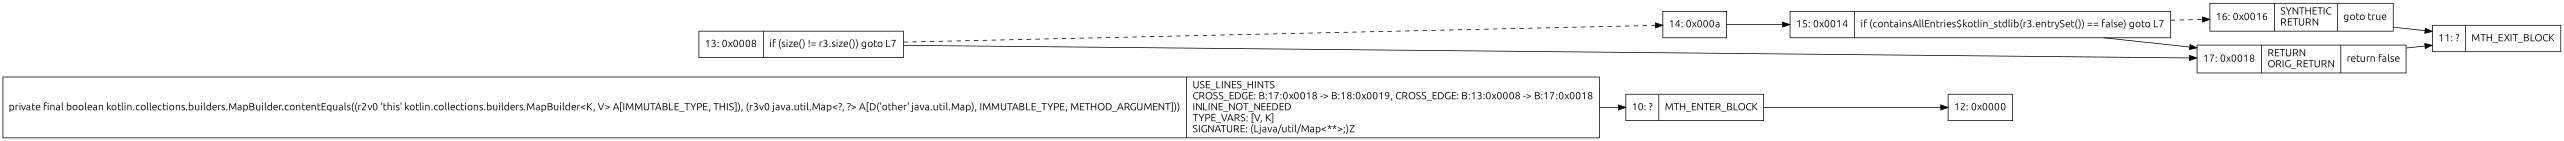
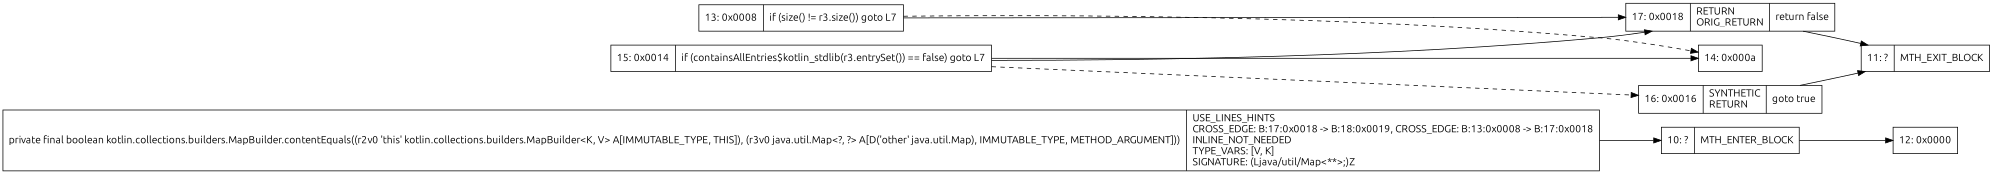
(1754, 25) -> (1359, 58)
